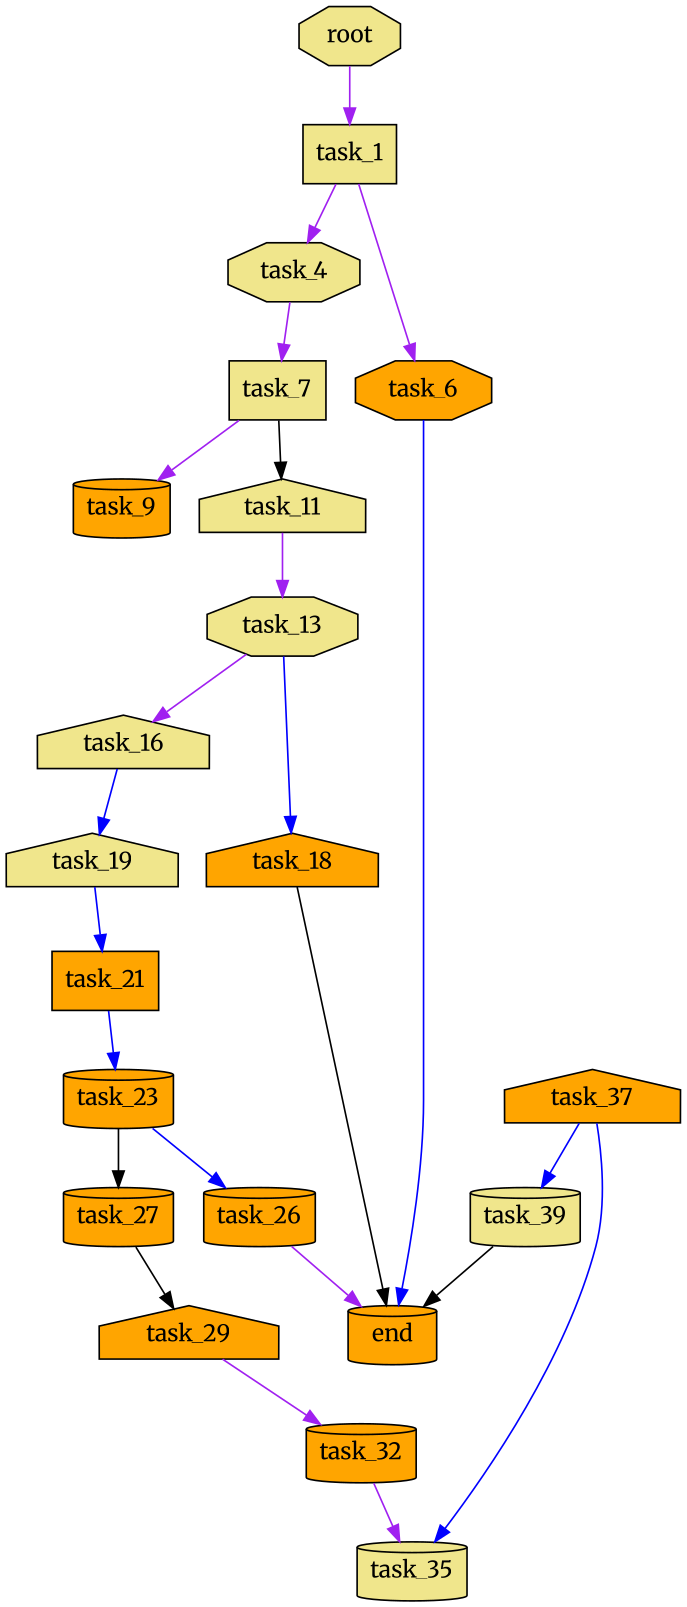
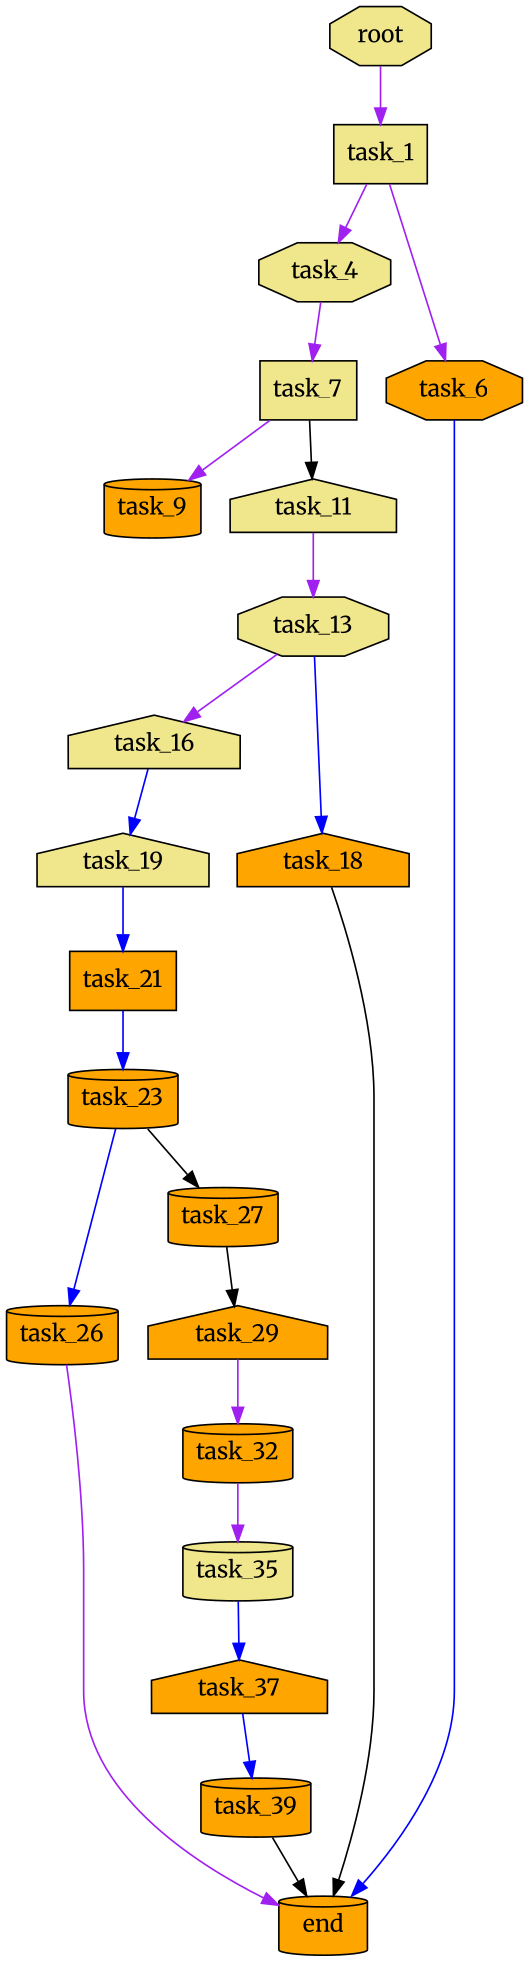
(525, 1217) -> (256, 1808)
(561, 1339) -> (239, 1622)
